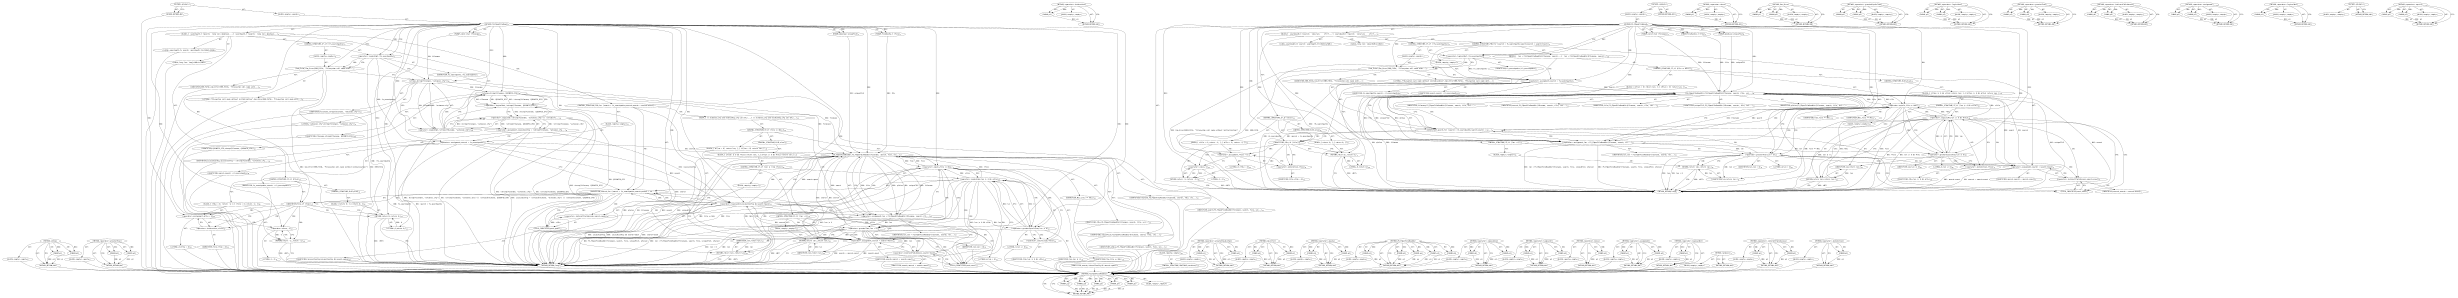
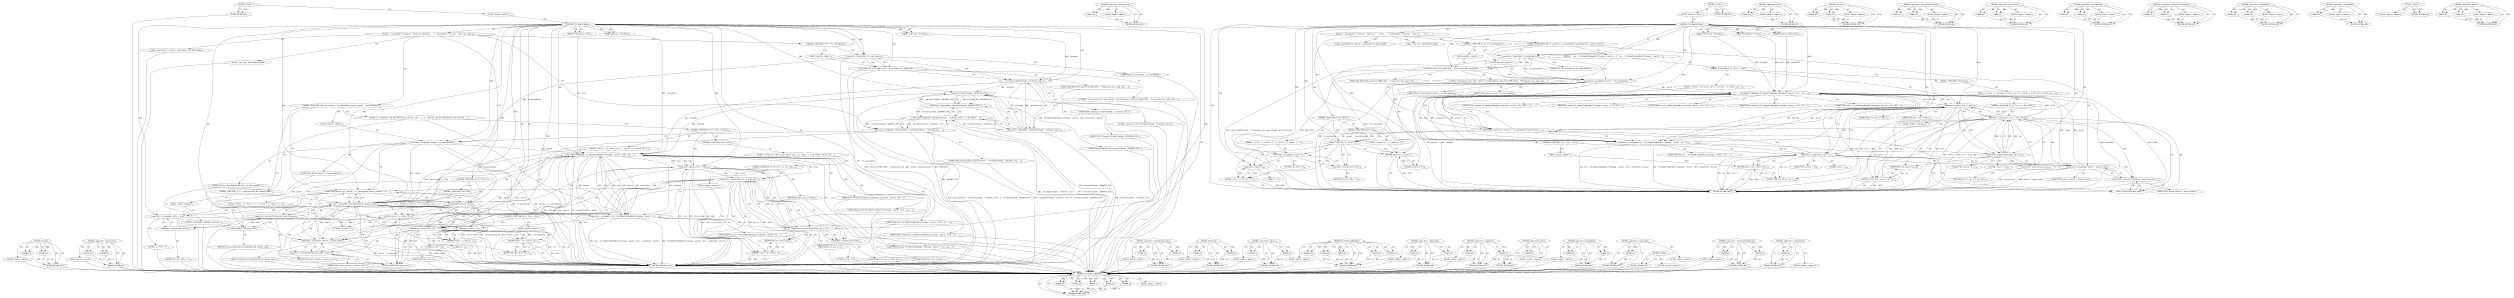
(416, 118) -> (1071, 118)
none -> (246, 192)
none -> (281, 245)
